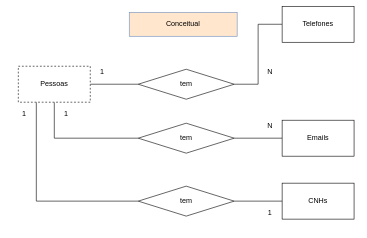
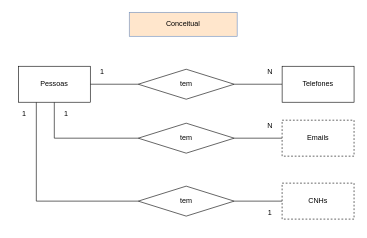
(318, 24) -> (318, 84)
(54, 84) -> (54, 84)
(318, 138) -> (318, 138)
(318, 201) -> (318, 201)
